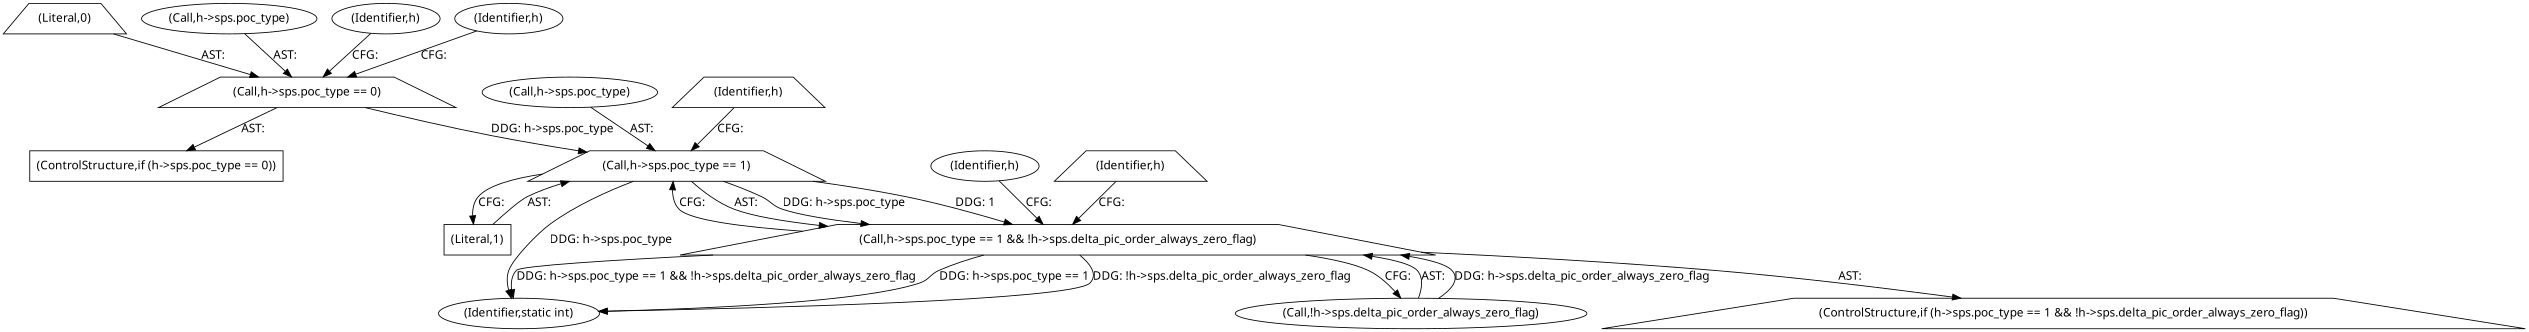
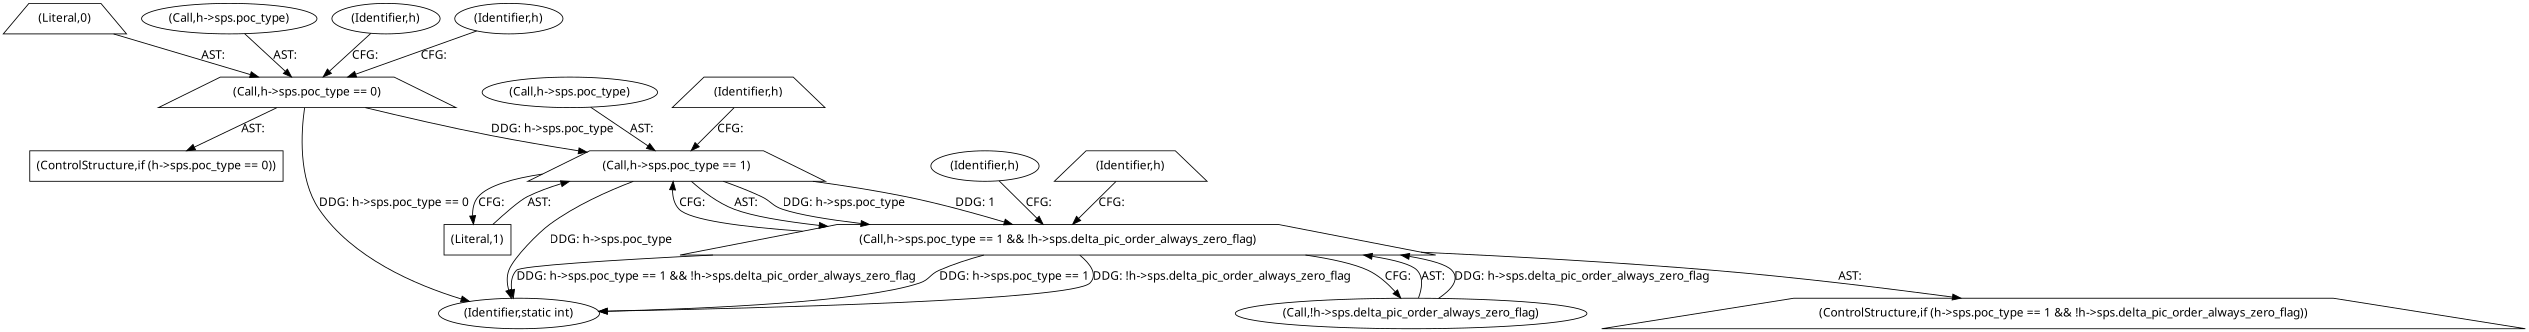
none -> (341, 234)
